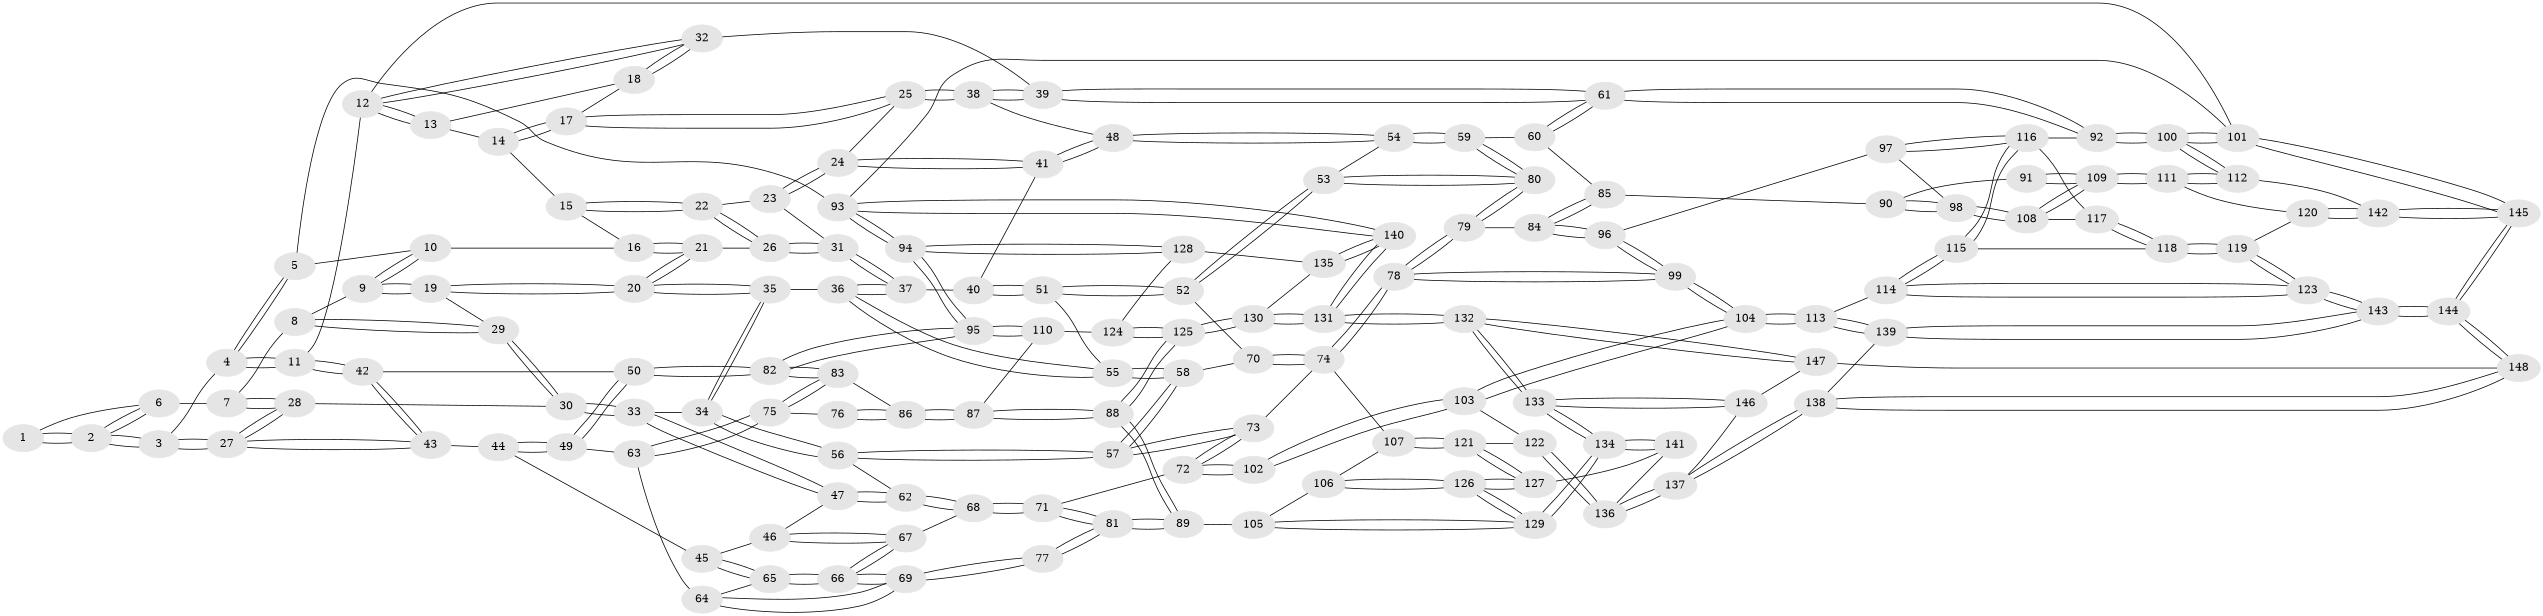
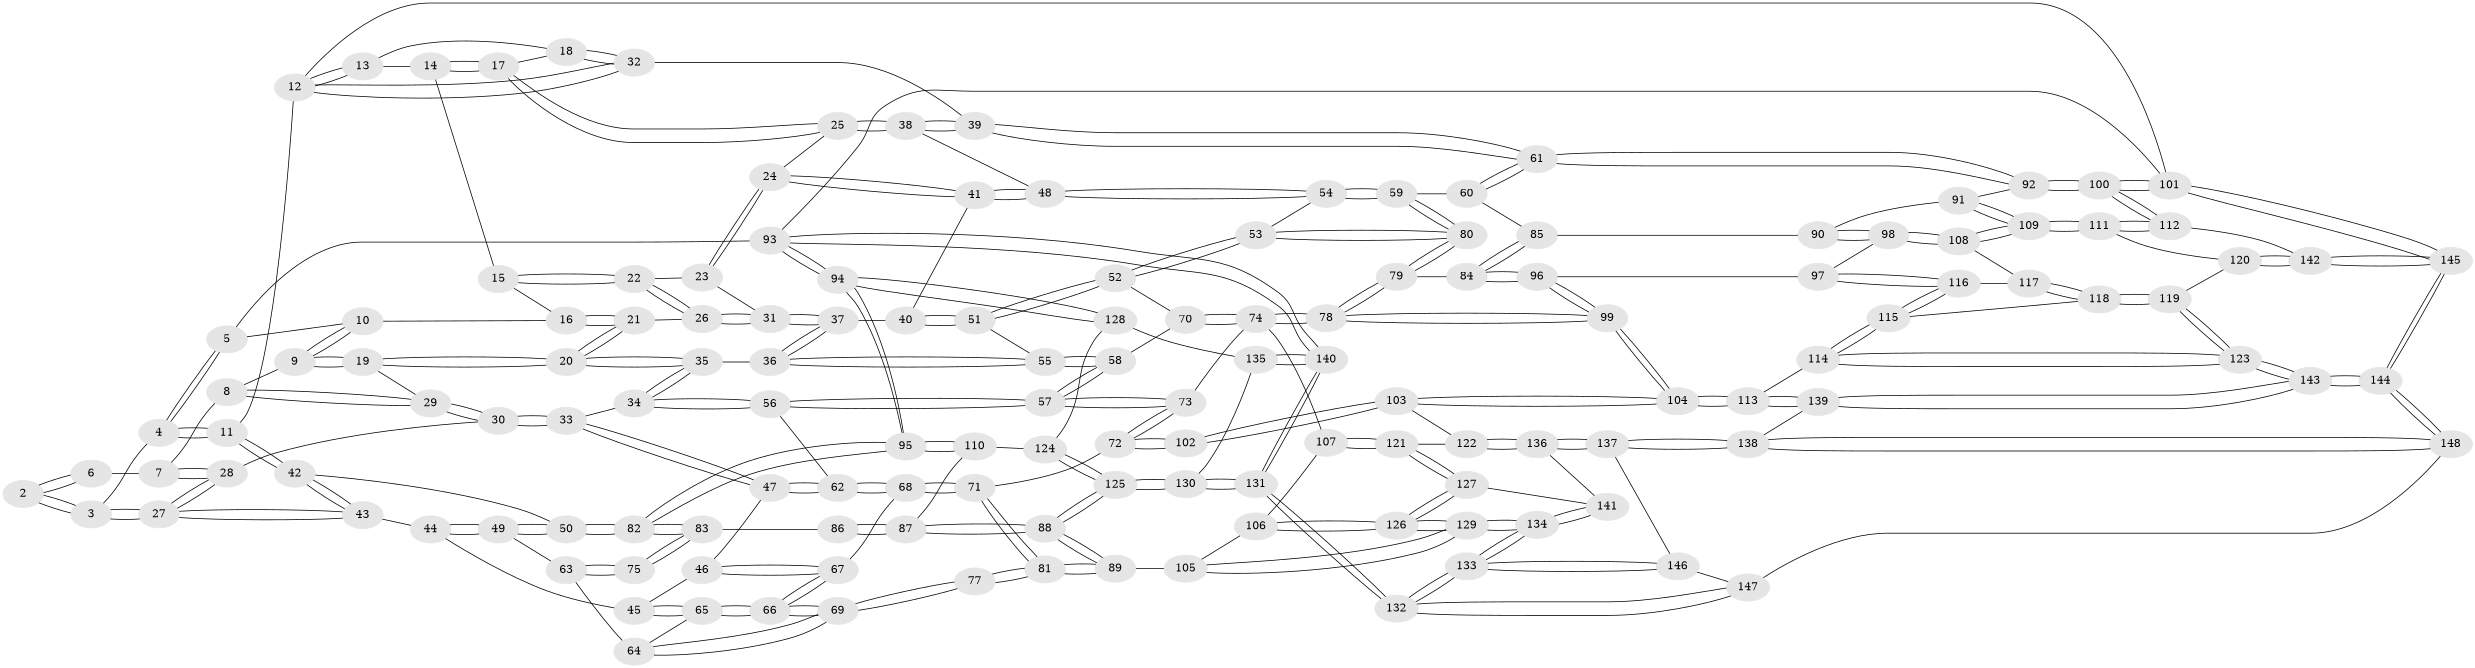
(2062, 138) -> (1994, 193)
(838, 415) -> none
(23, 438) -> none
